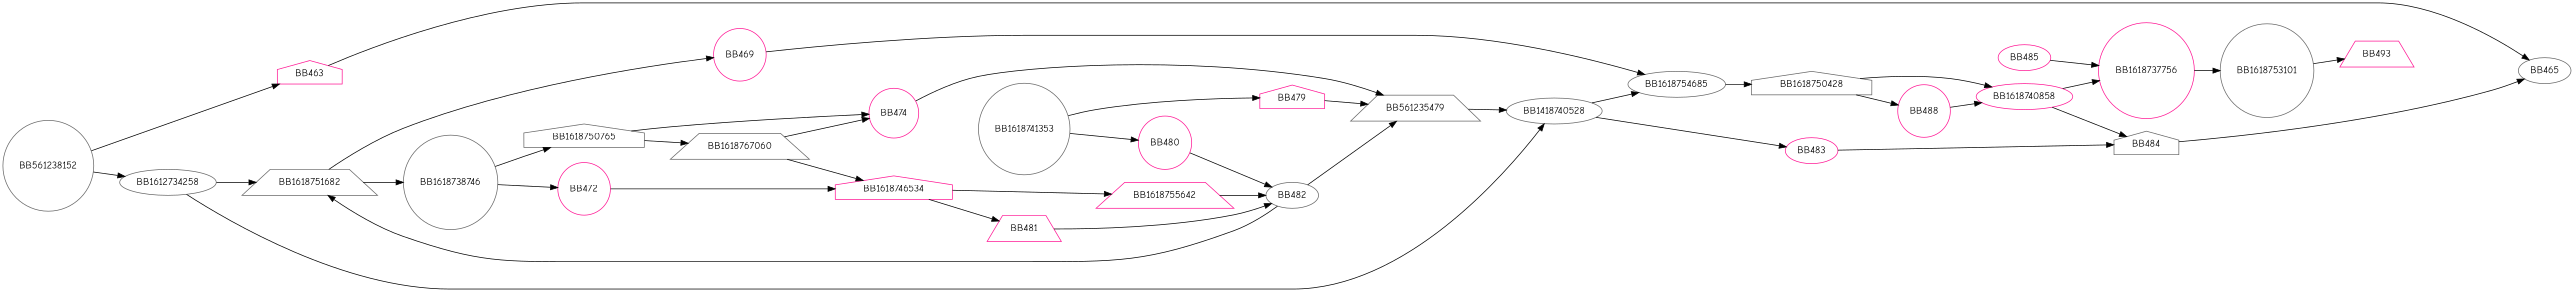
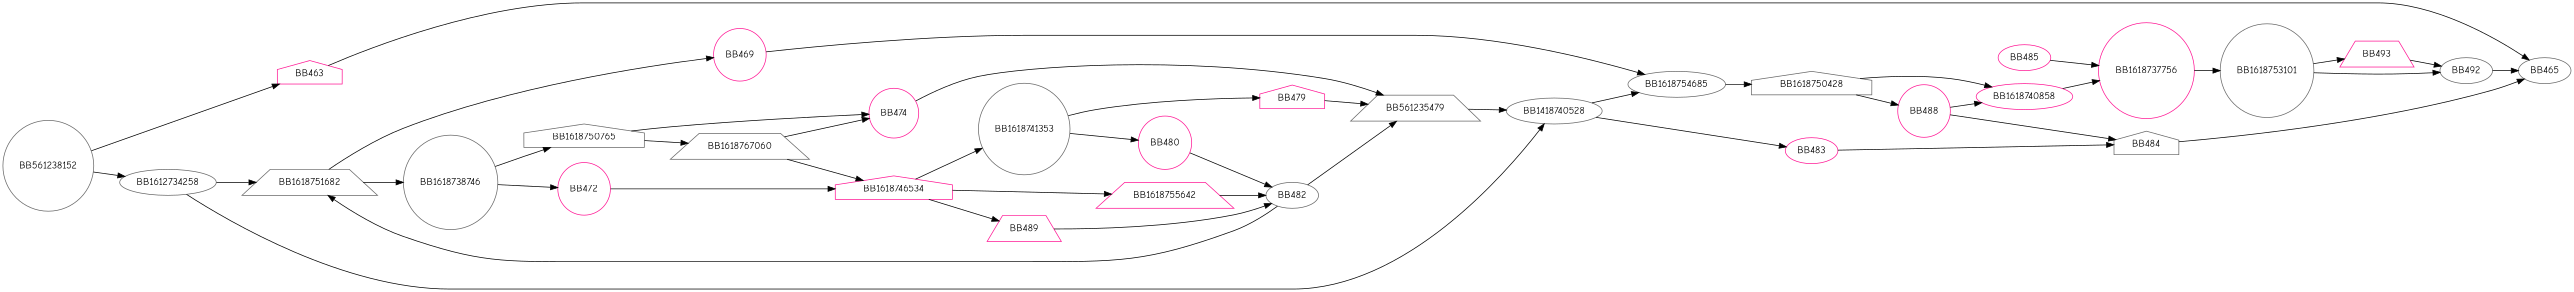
none -> (2466, 71)
(2086, 121) -> (2029, 127)
none -> (946, 165)
(1024, 229) -> (1024, 229)
